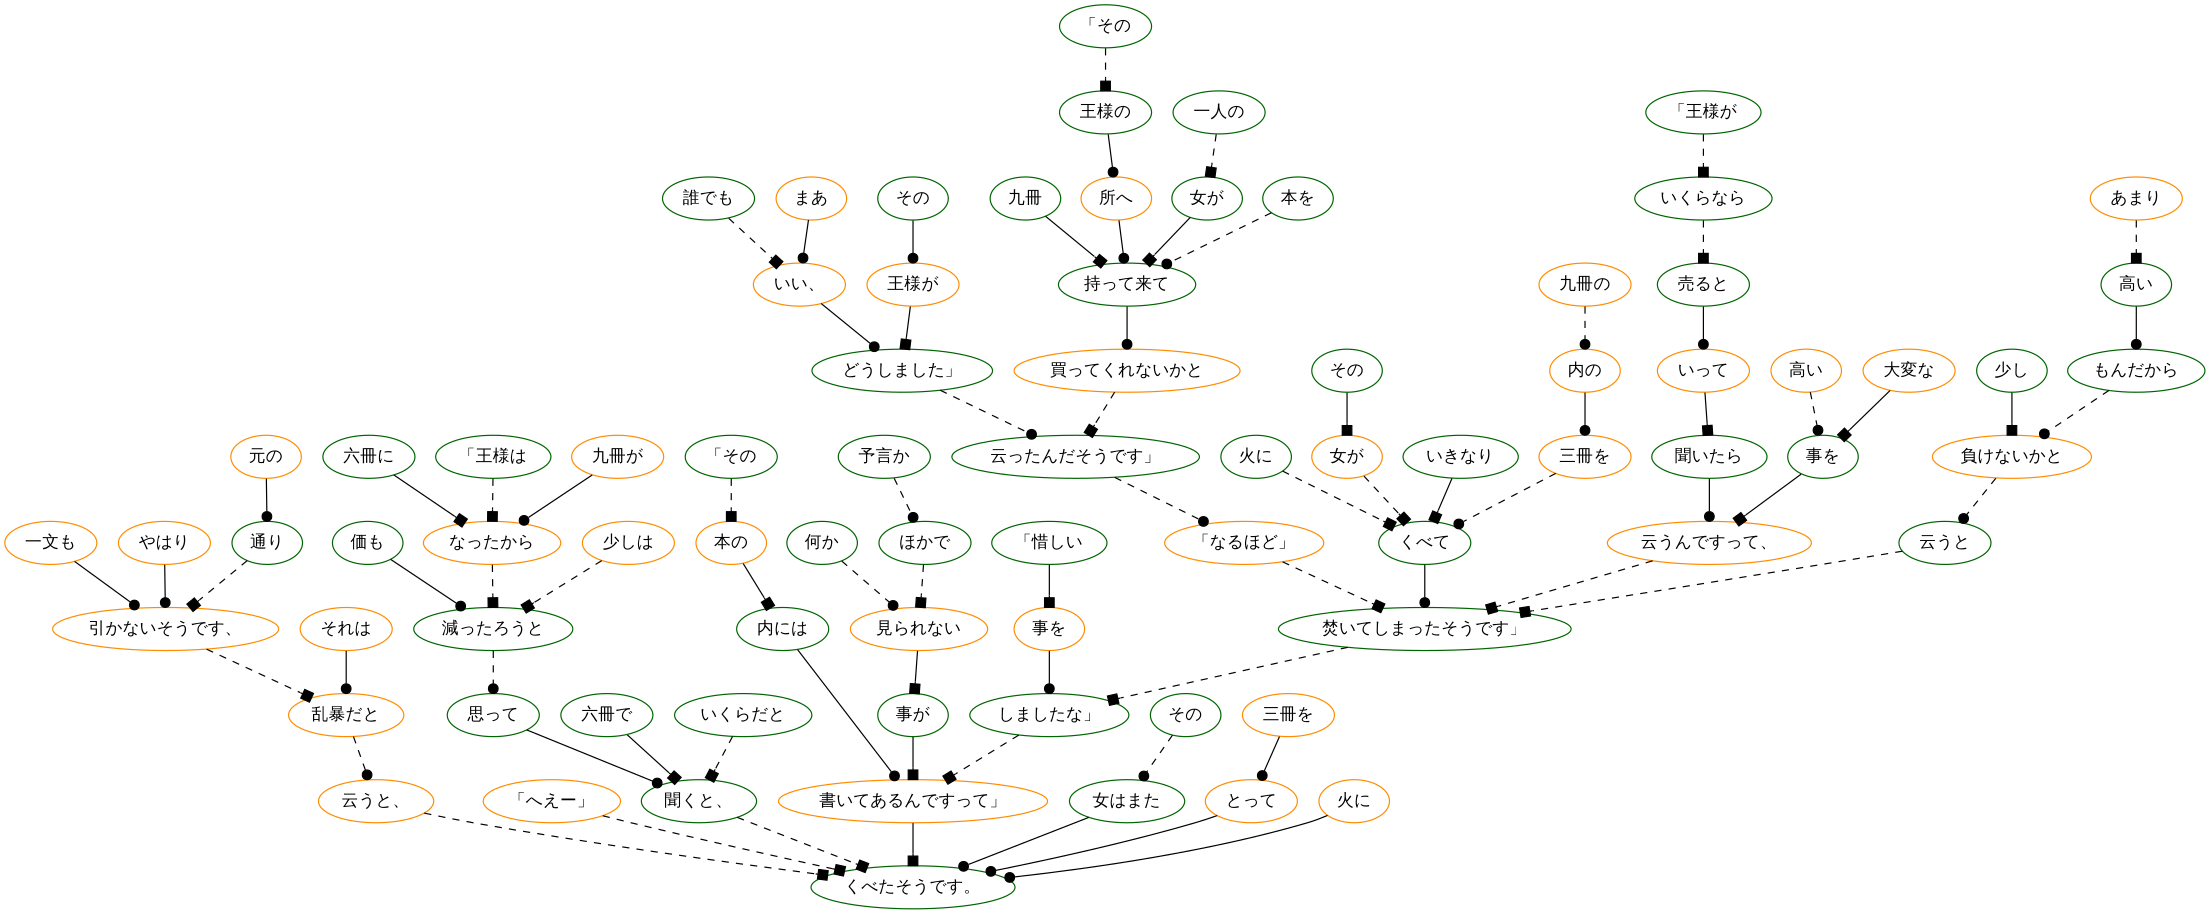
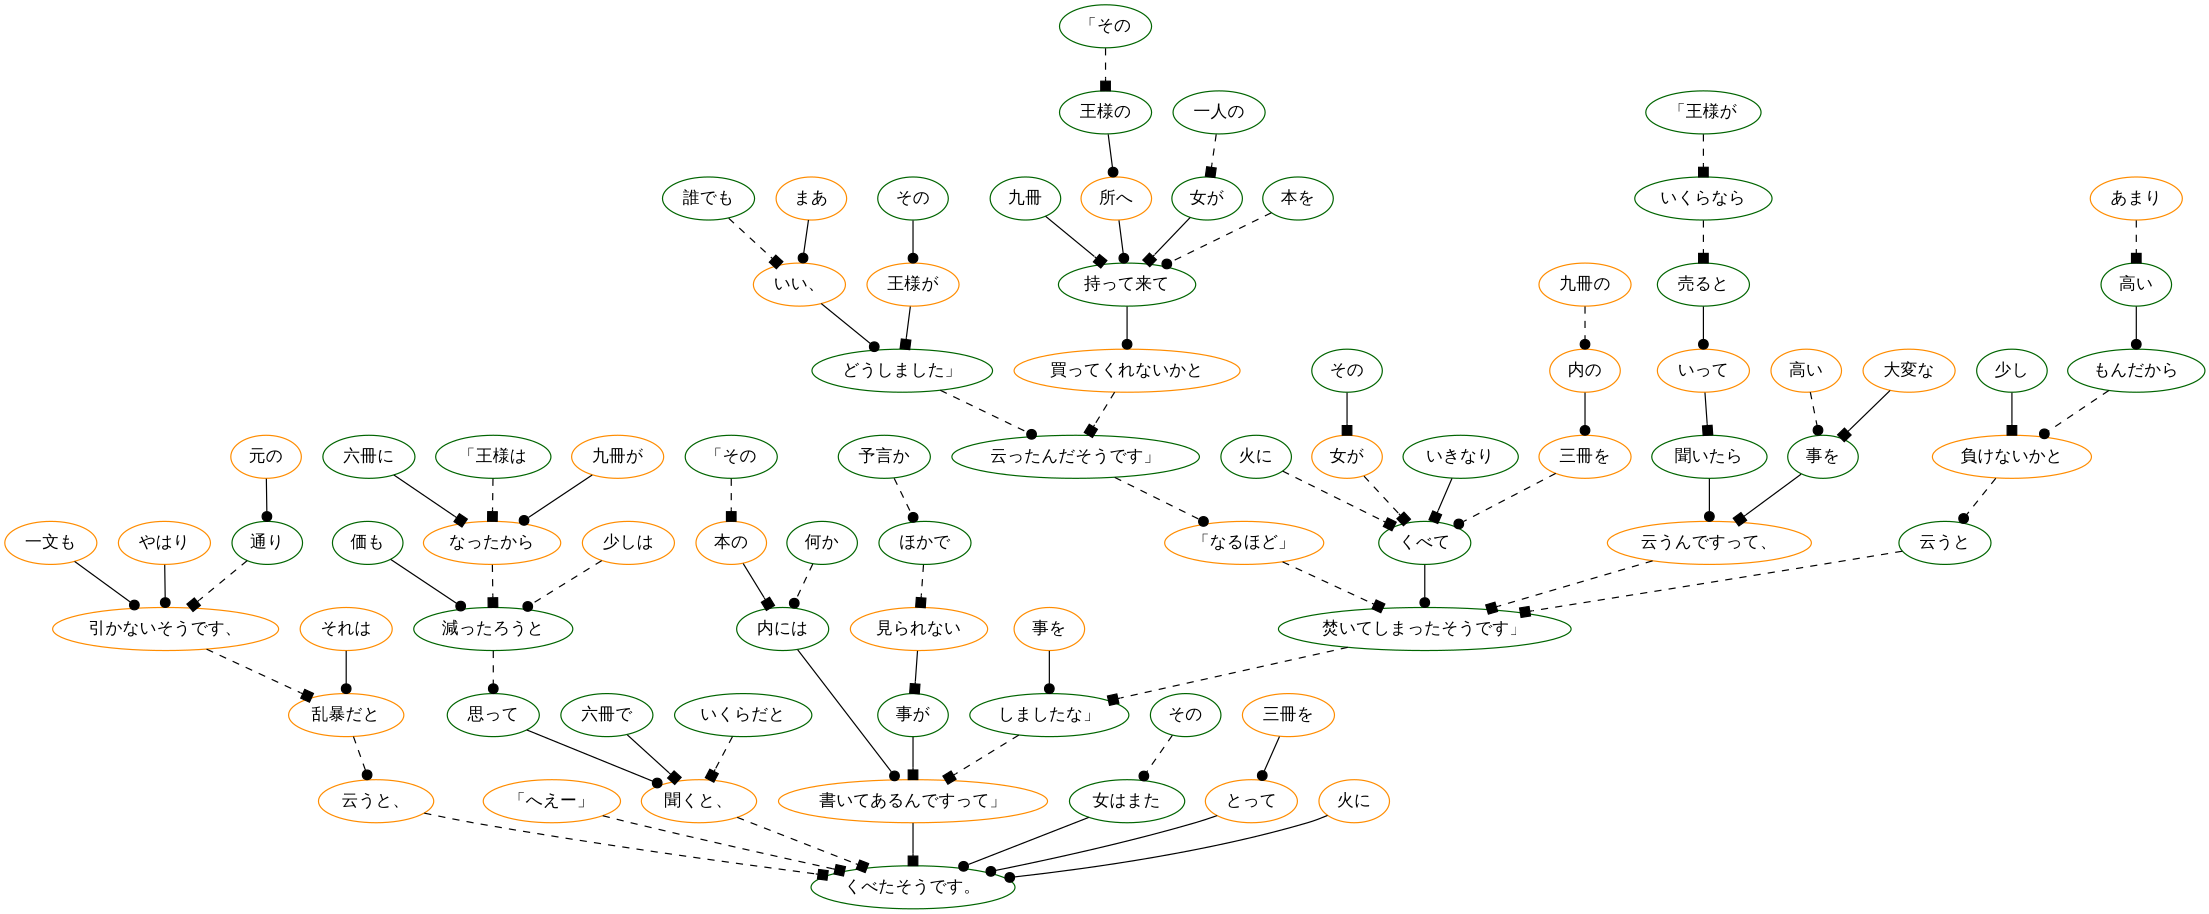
(1049, 543) -> none
(567, 582) -> (567, 582)
(866, 582) -> (805, 581)
(699, 801) -> (699, 801)
